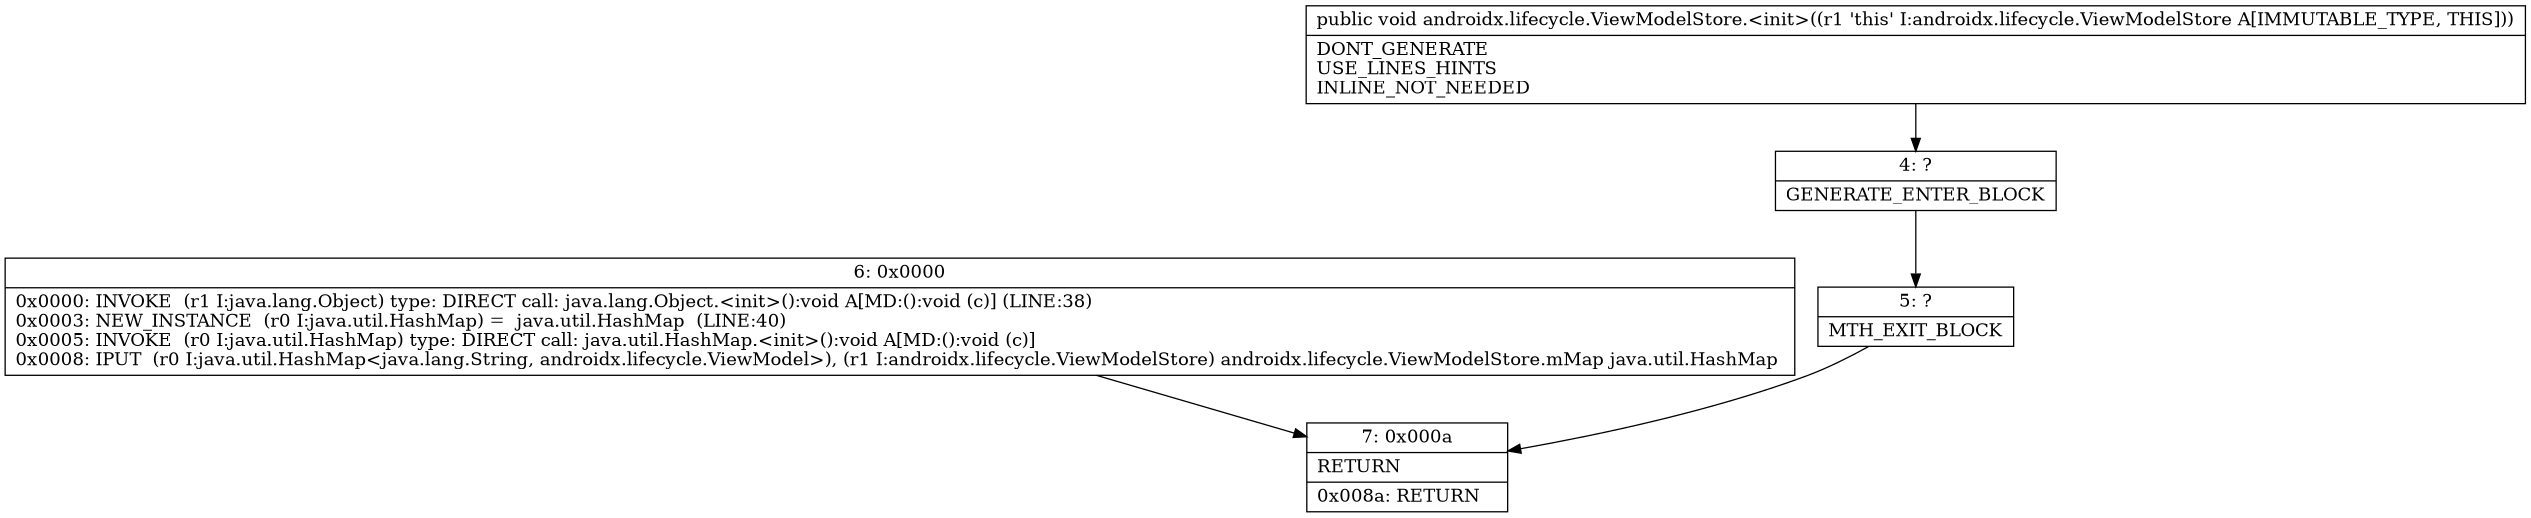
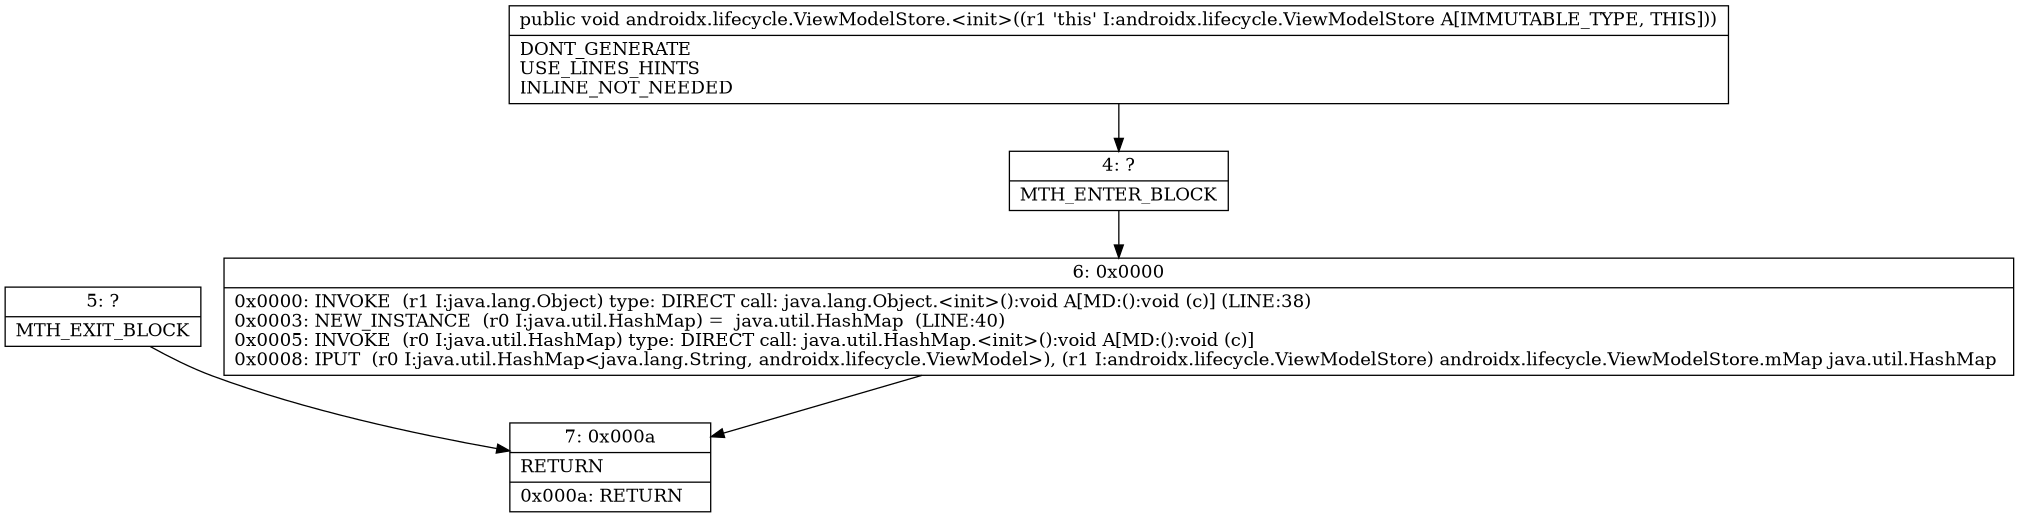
(1916, 195) -> (1119, 195)
(1916, 242) -> (1119, 228)
(1407, 496) -> (610, 496)
